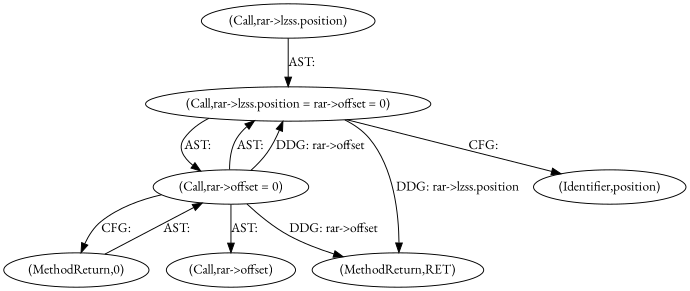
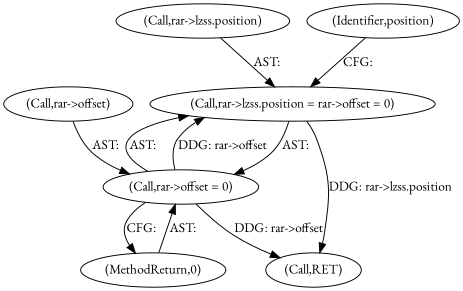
(449, 146) -> (342, 59)
(231, 224) -> (91, 151)
(398, 270) -> (314, 270)
